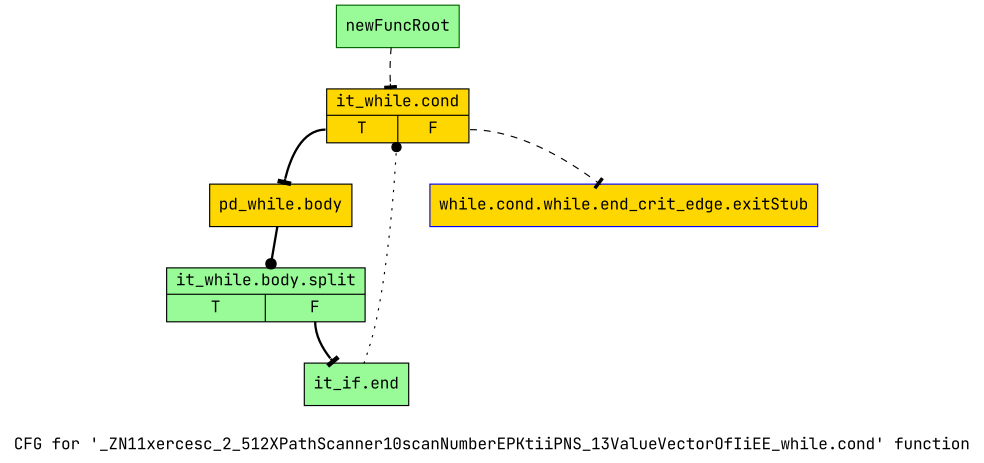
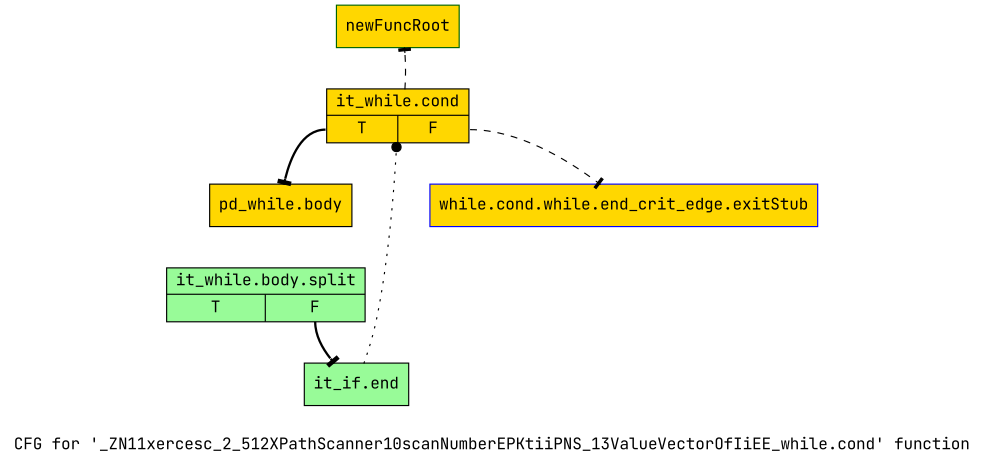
(398, 26) -> (398, 26)
(390, 65) -> (406, 71)
(275, 243) -> none
